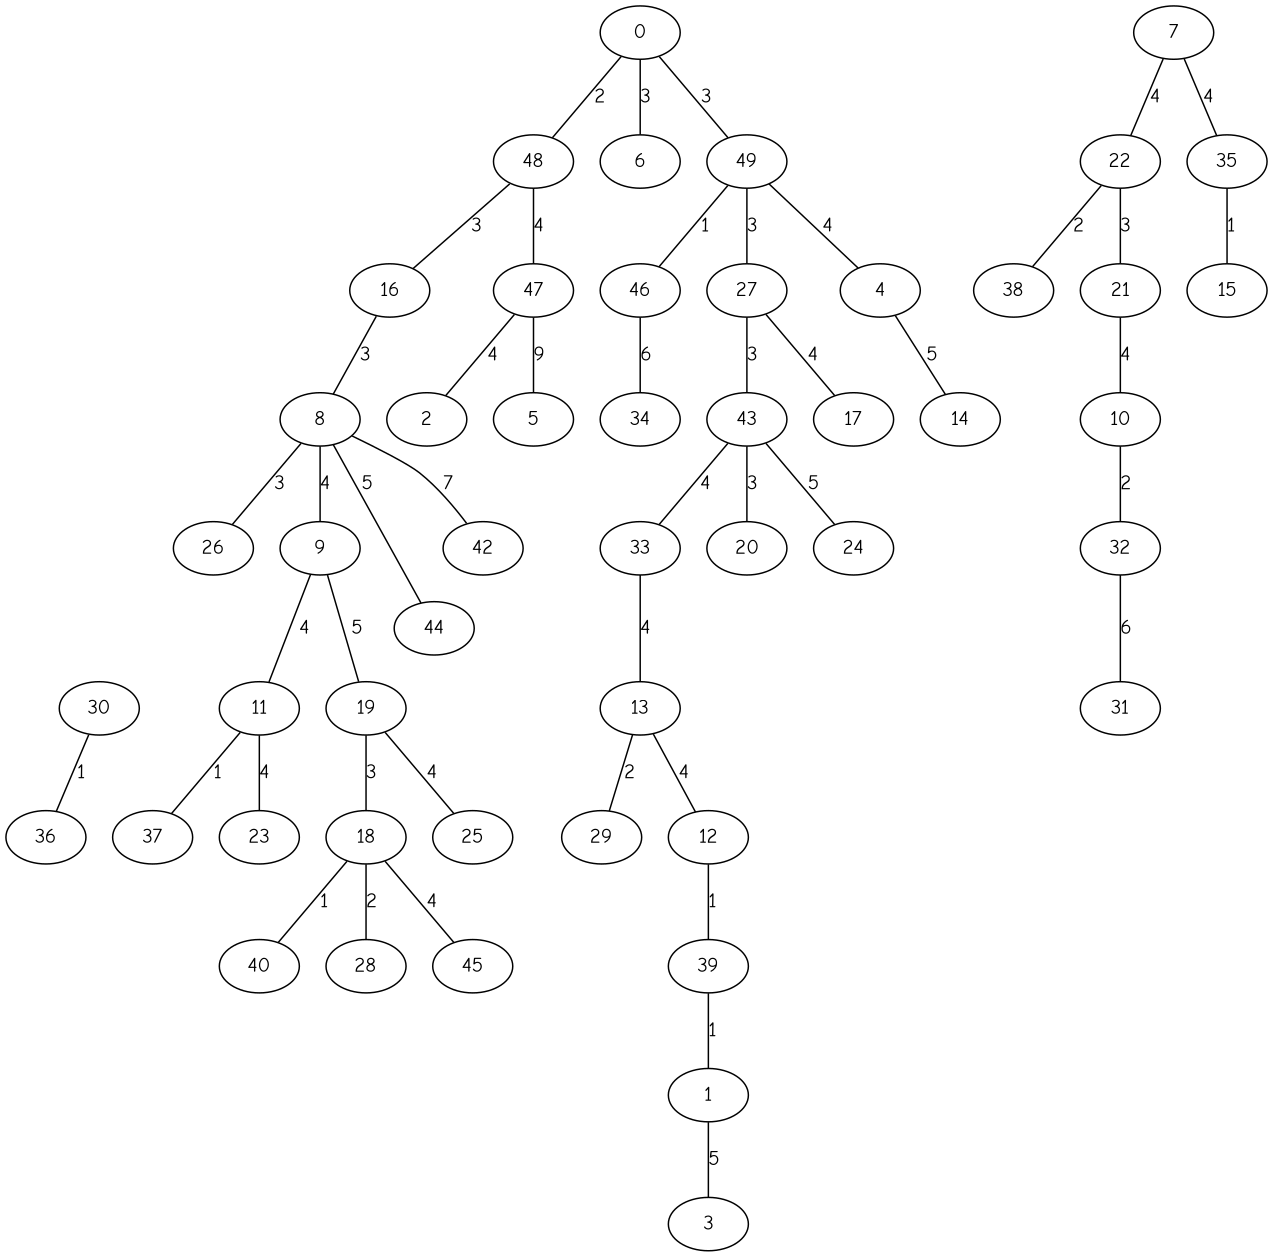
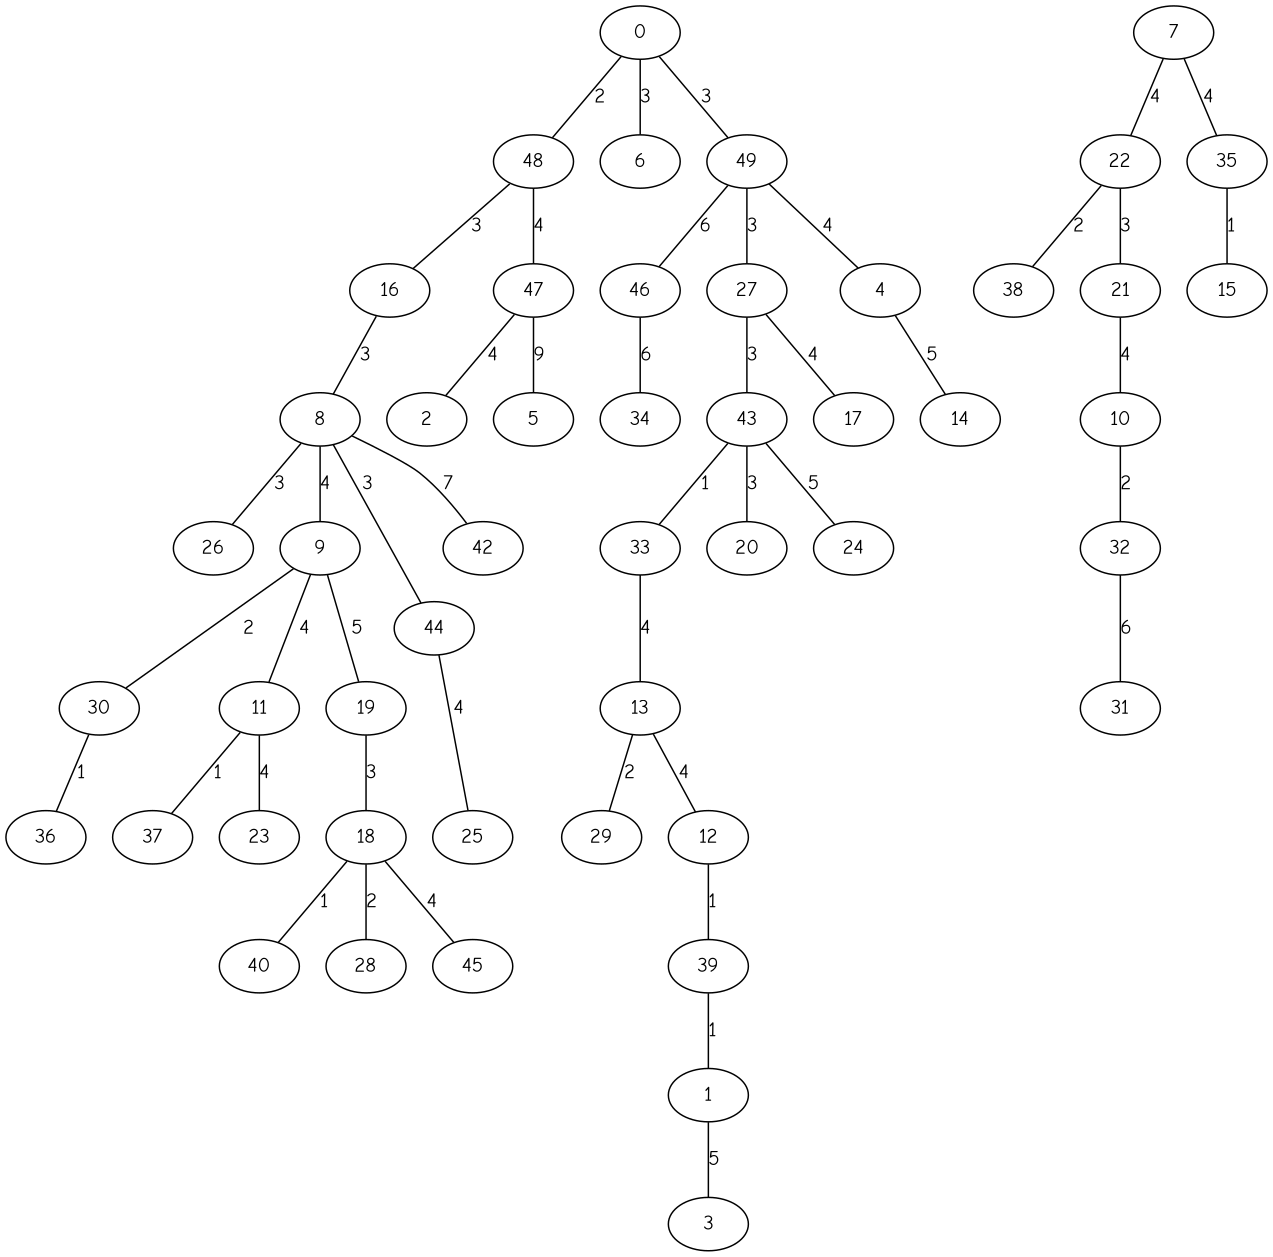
(705, 226) -> (705, 226)
(368, 484) -> (368, 484)
(705, 484) -> (705, 484)
none -> (210, 628)
(419, 773) -> (453, 733)
